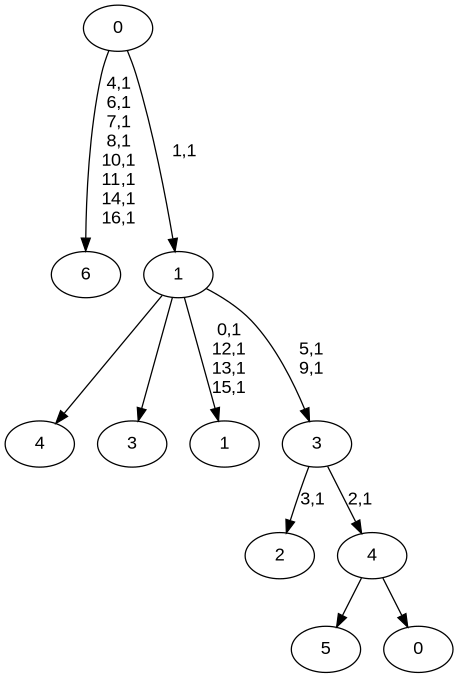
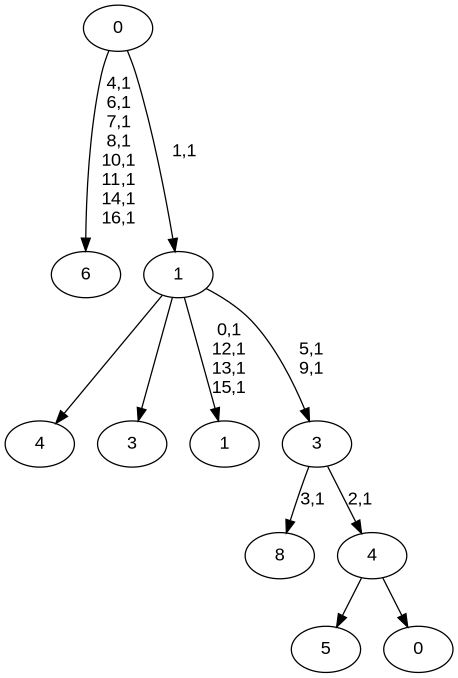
(280, 556) -> (280, 556)
